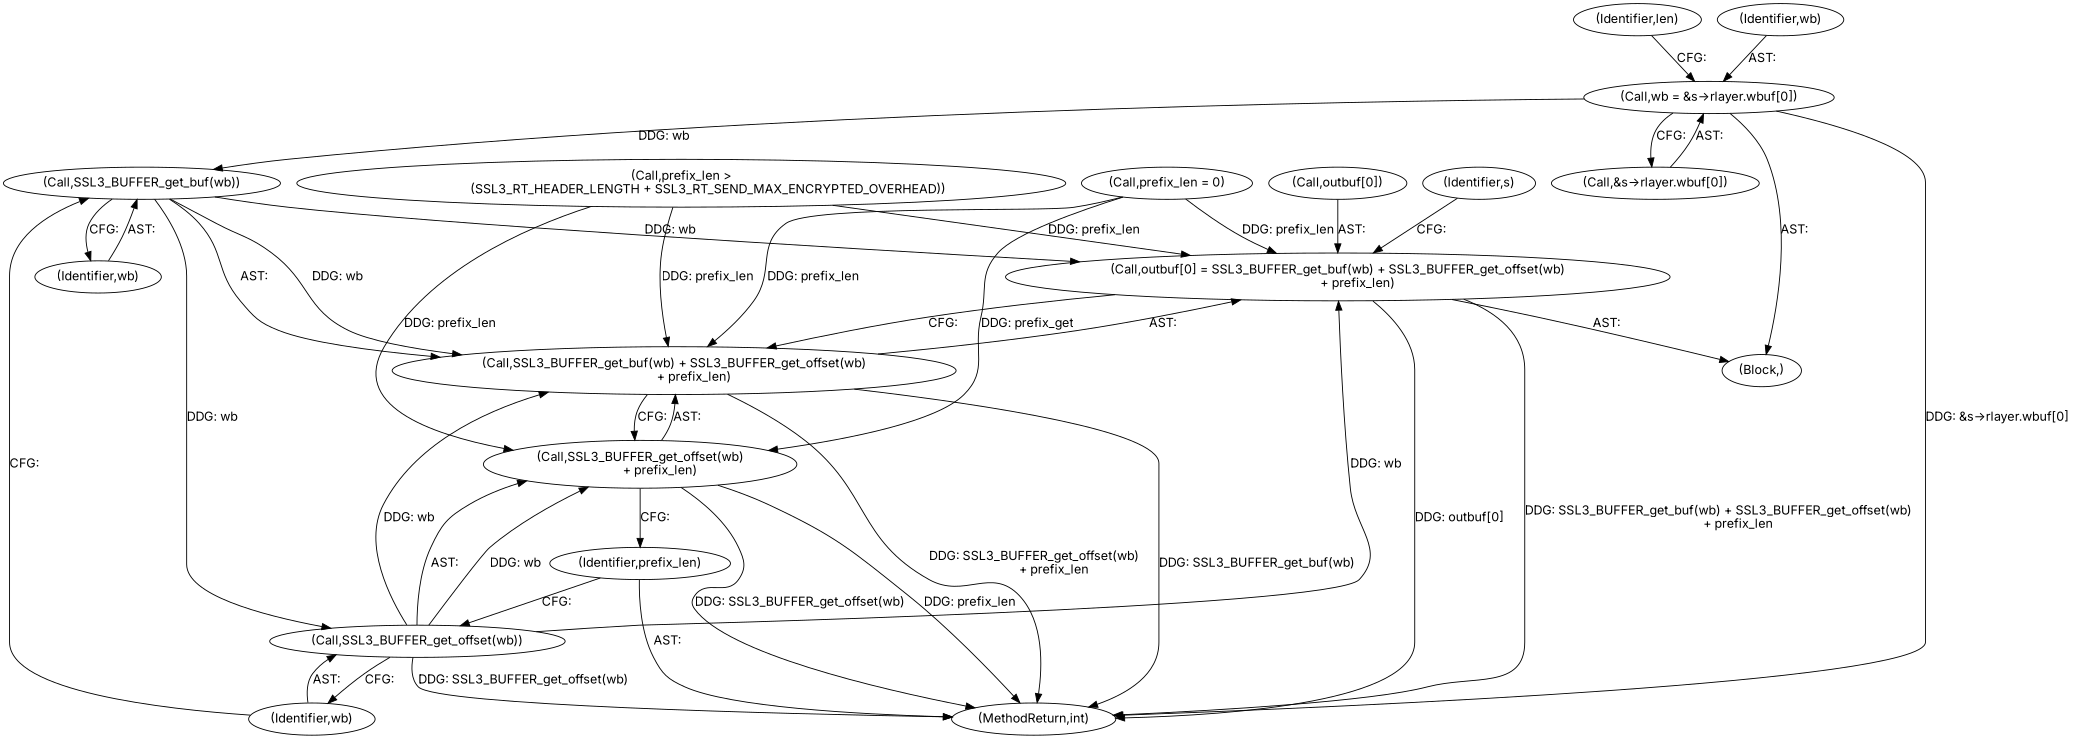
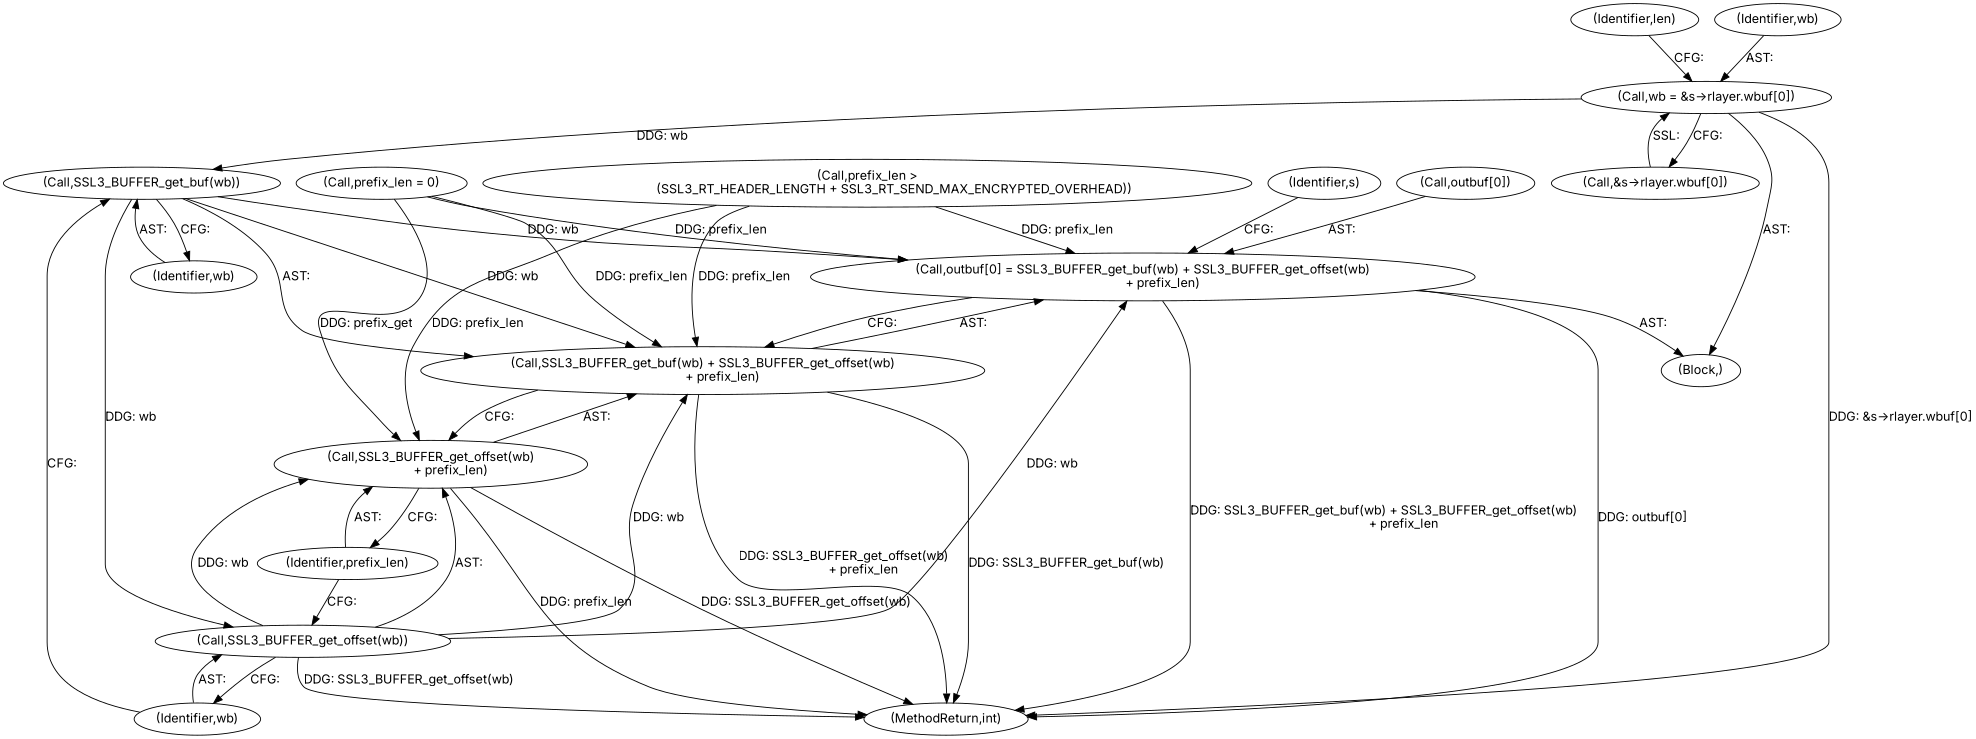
(1711, 136) -> (1668, 136)
(751, 703) -> (348, 517)
